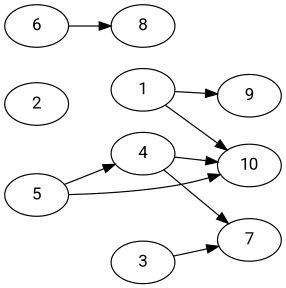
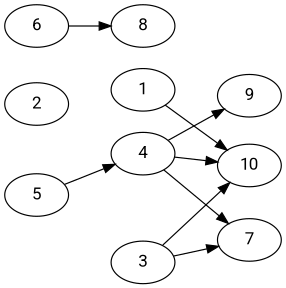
(190, 92) -> (187, 130)
(140, 190) -> (192, 218)
